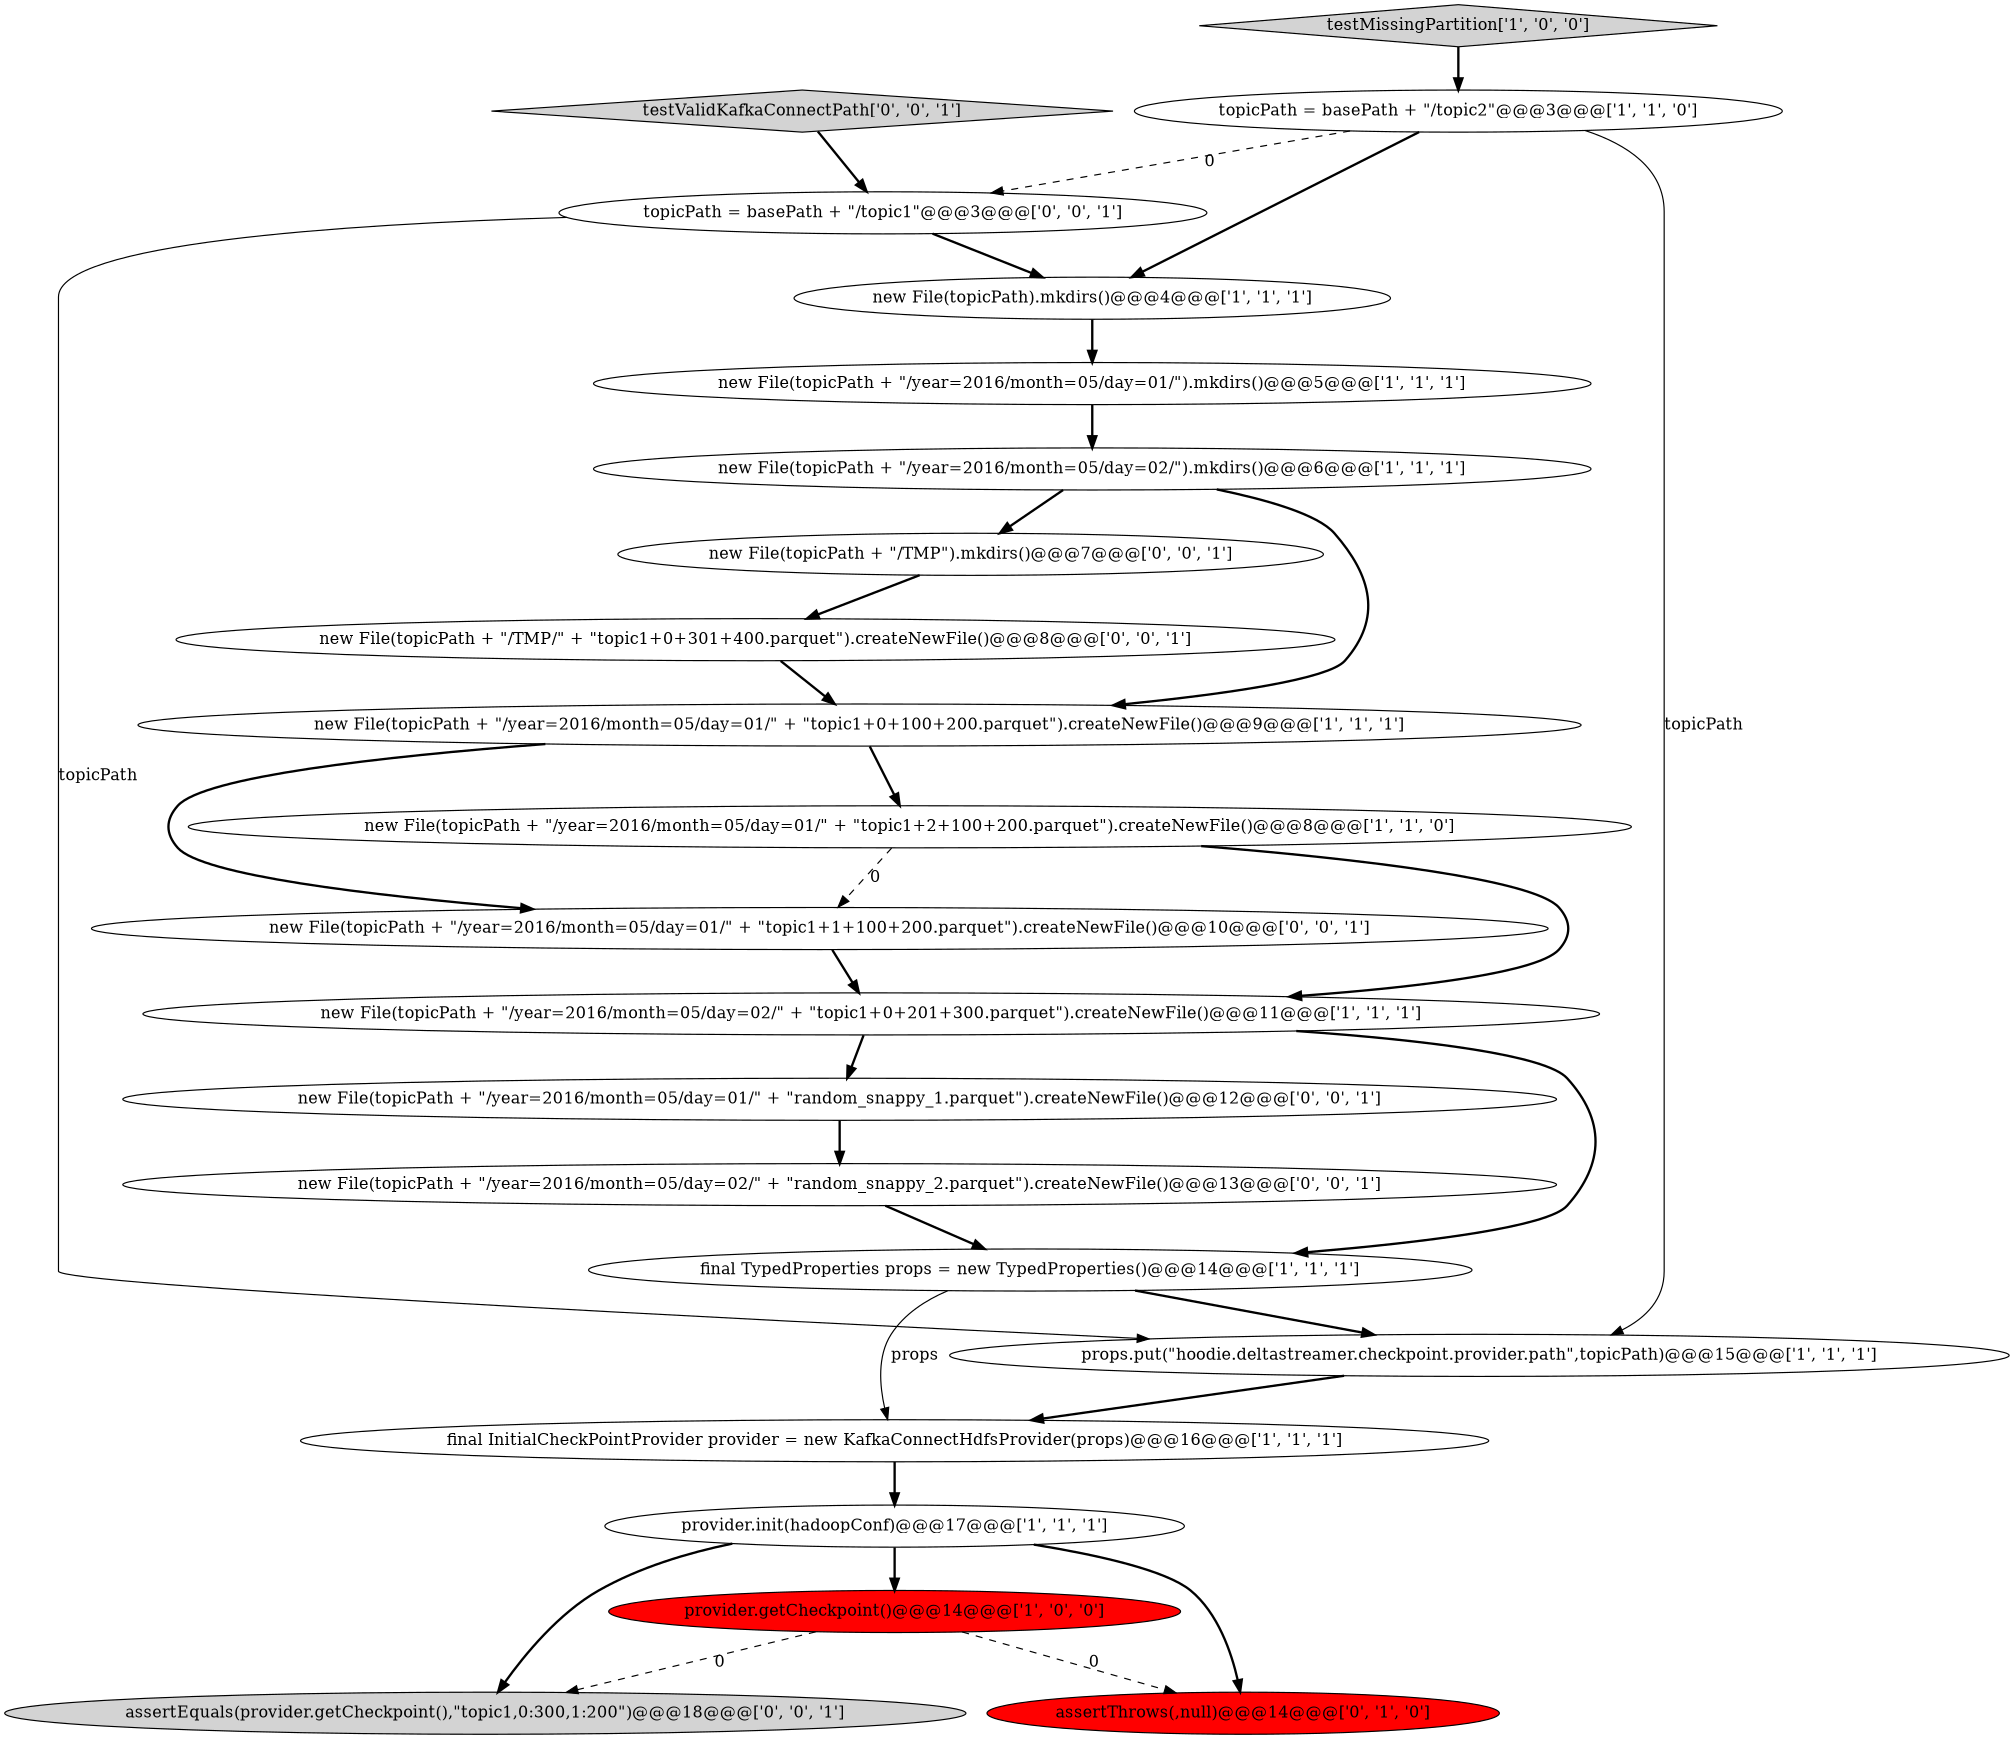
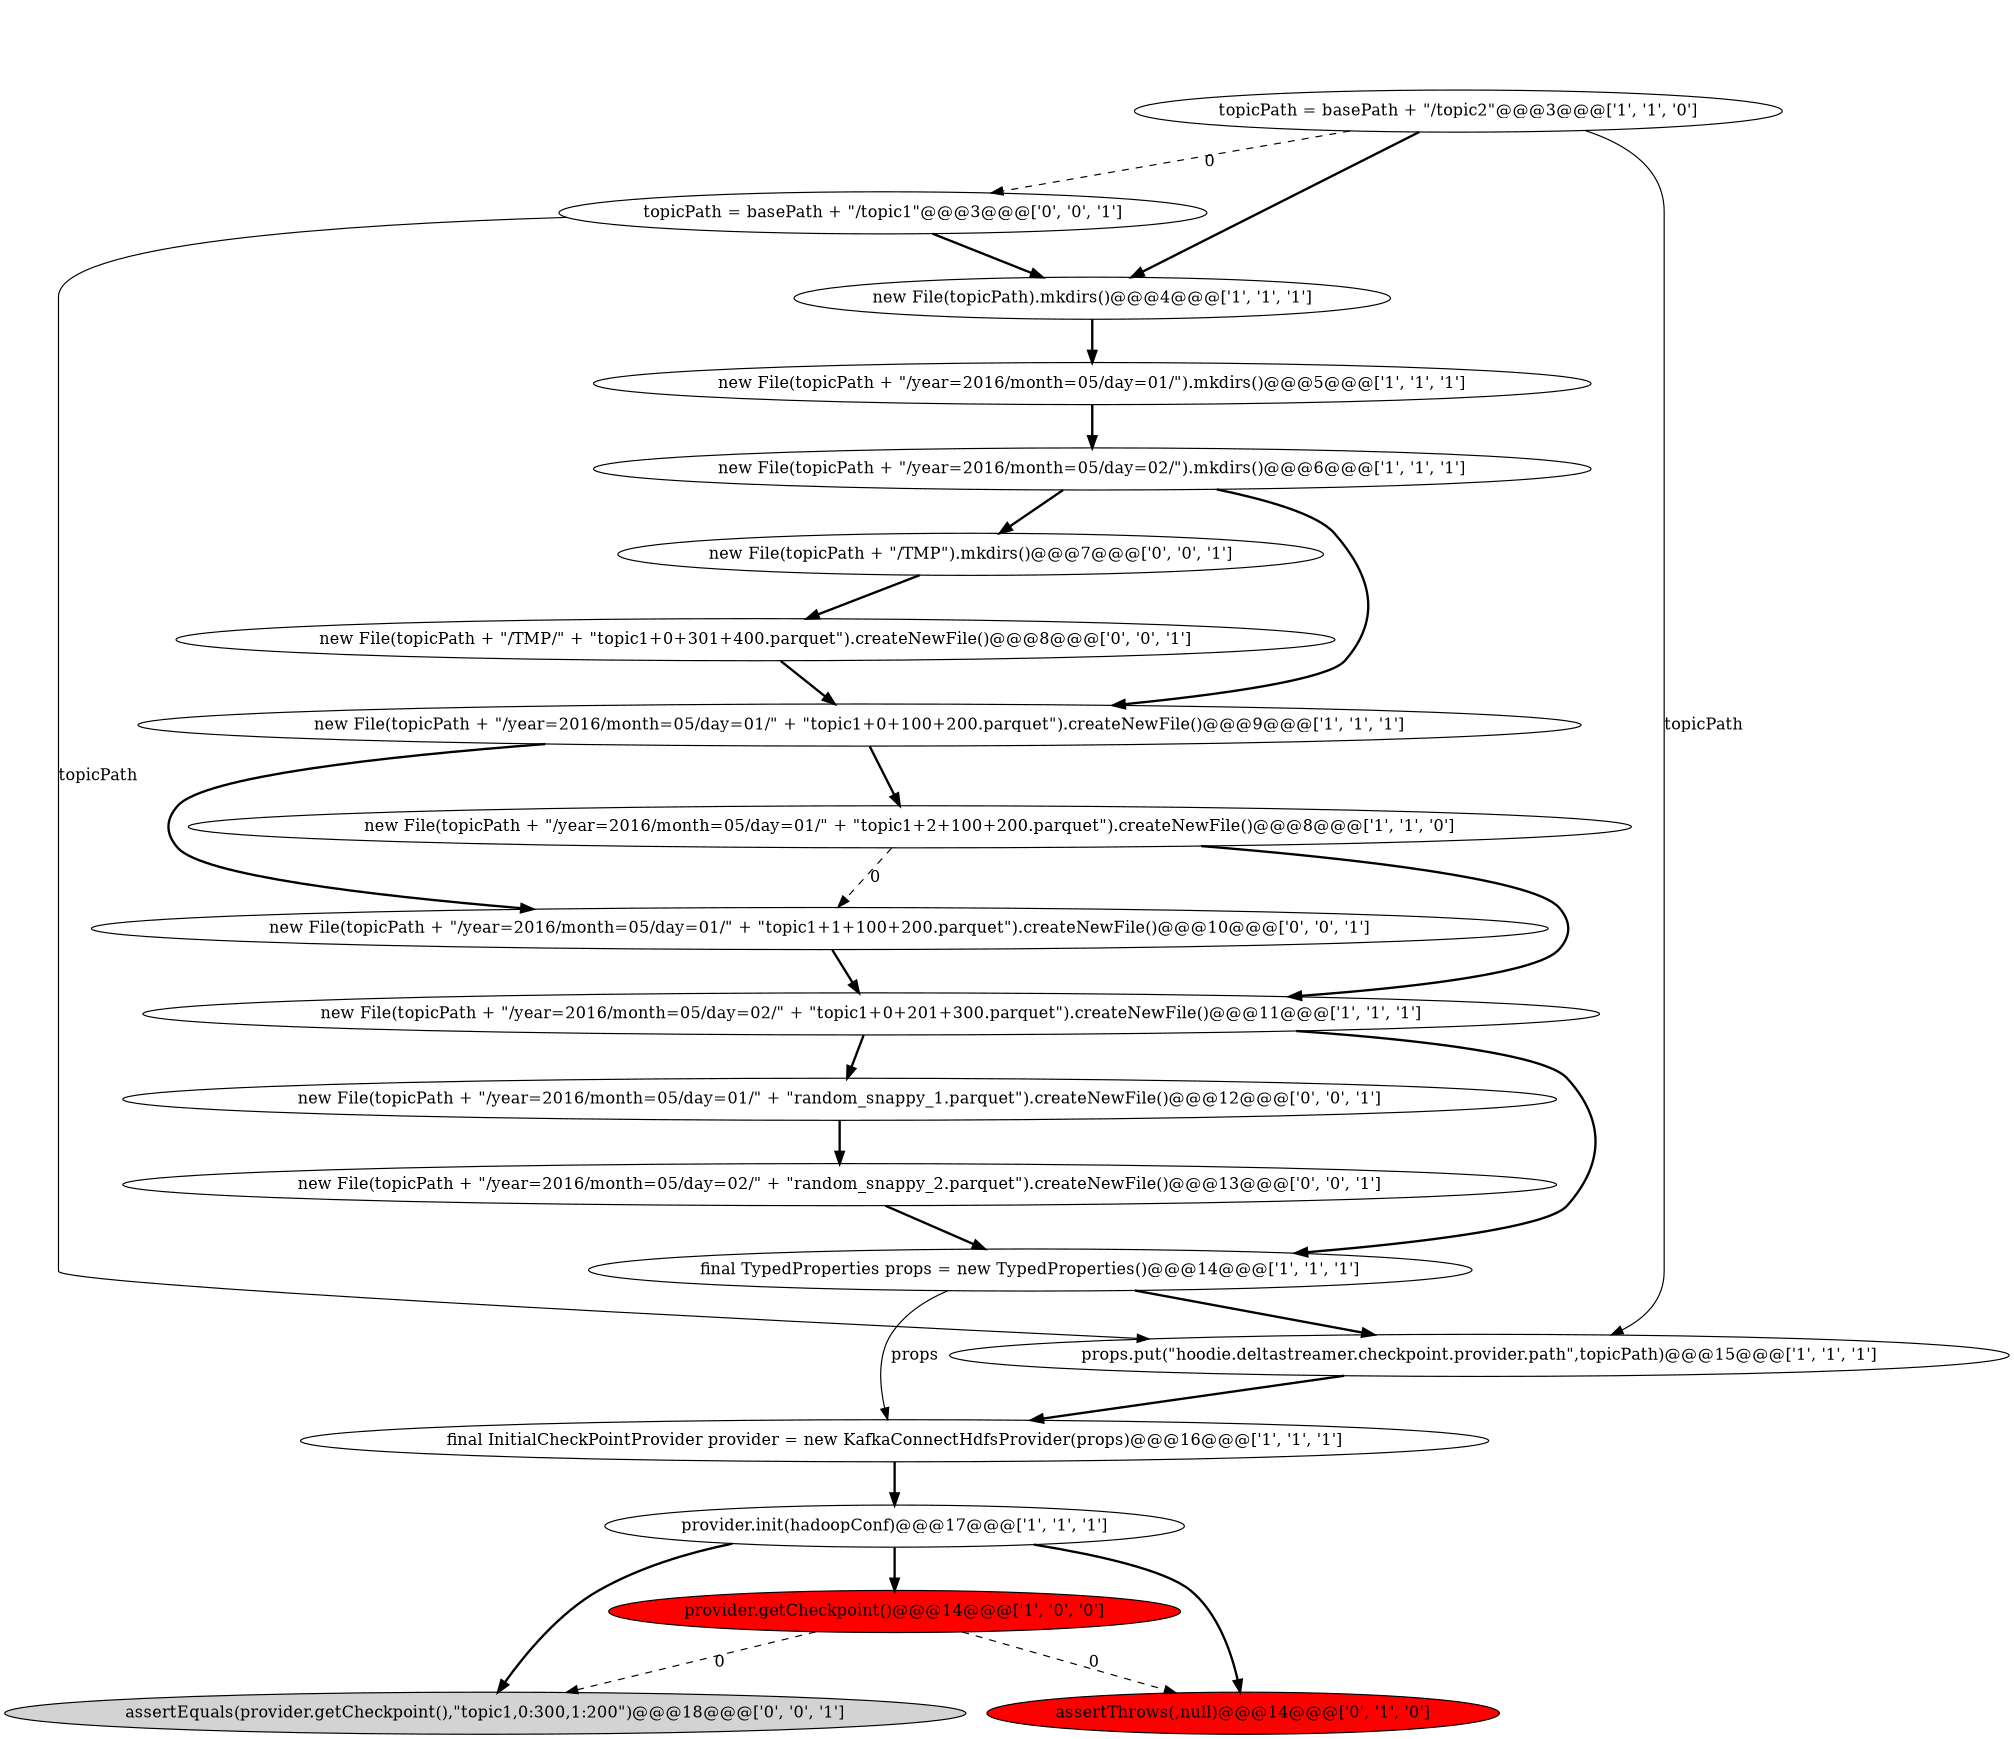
(1458, 26) -> none
(802, 111) -> none
